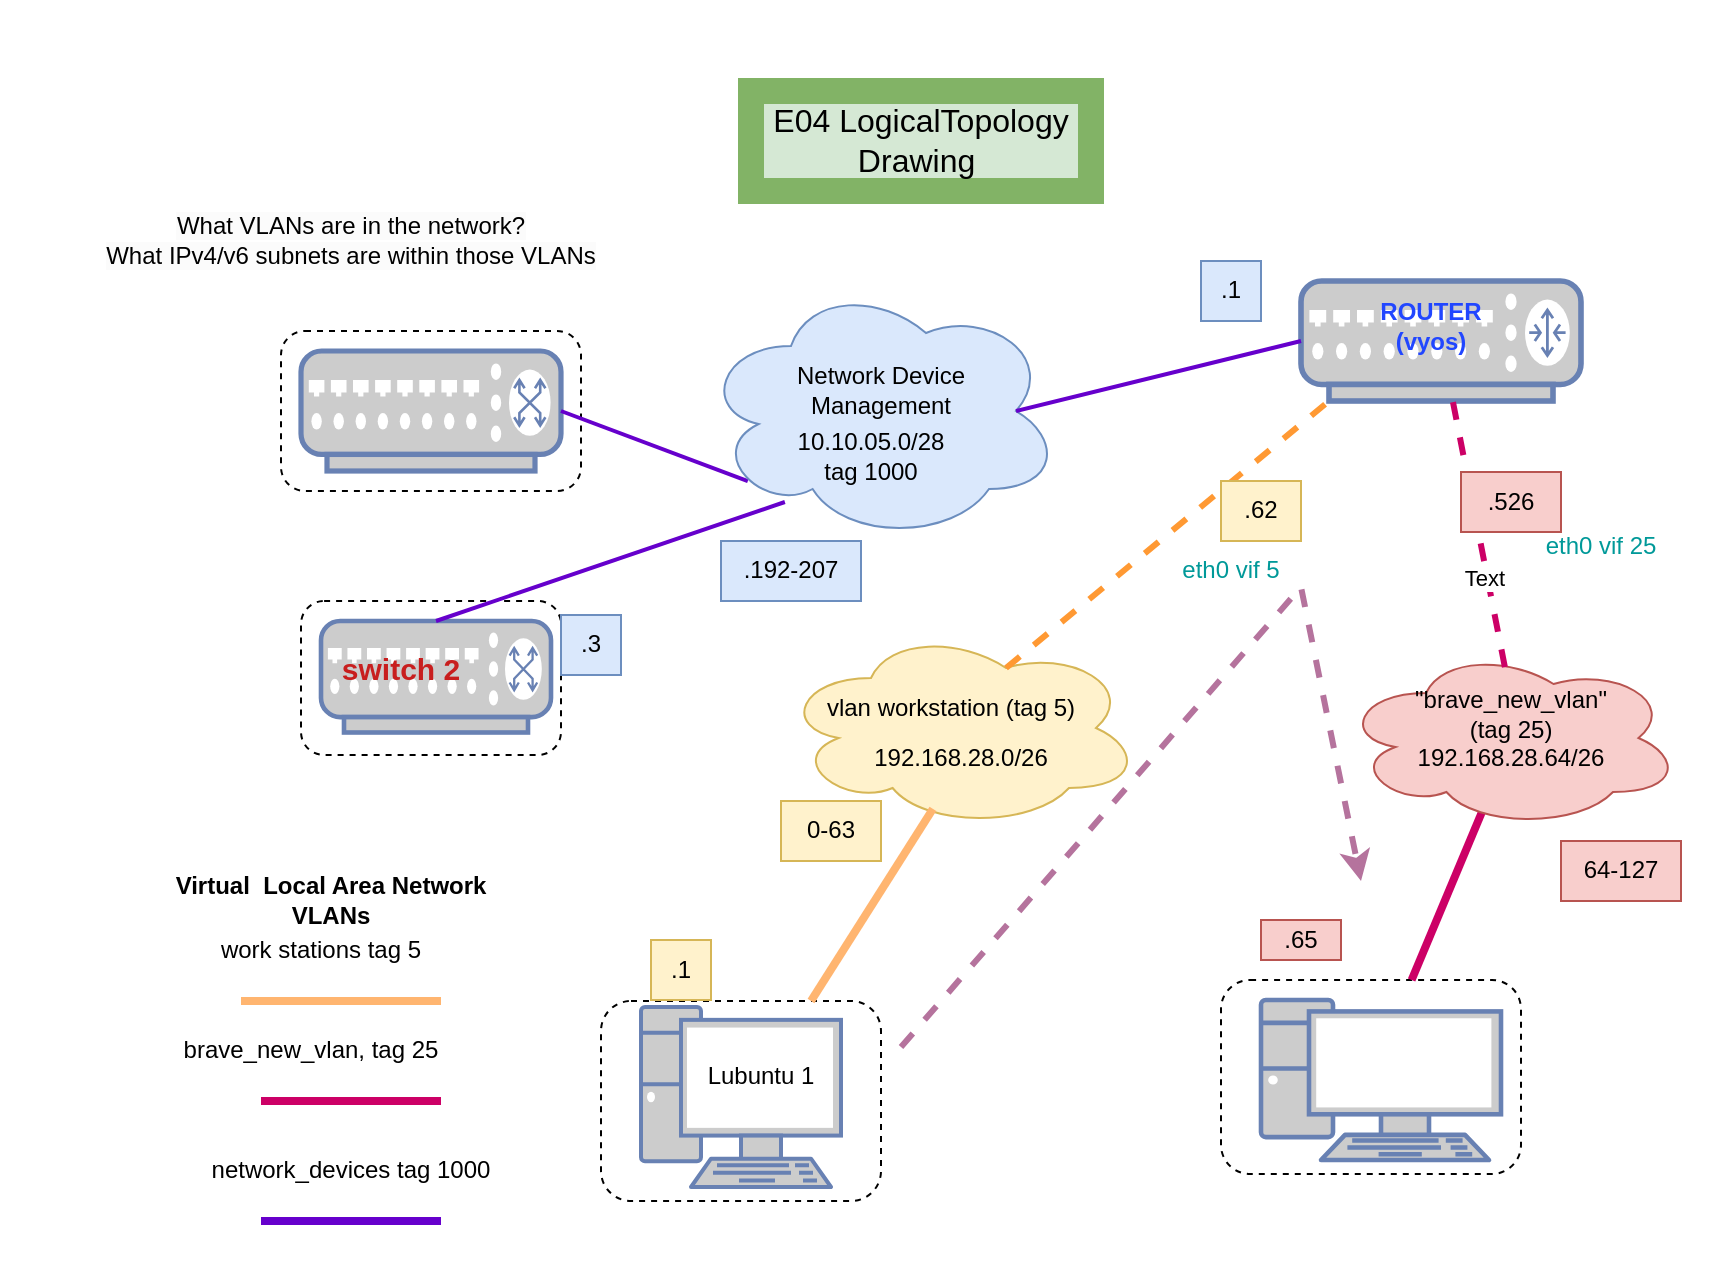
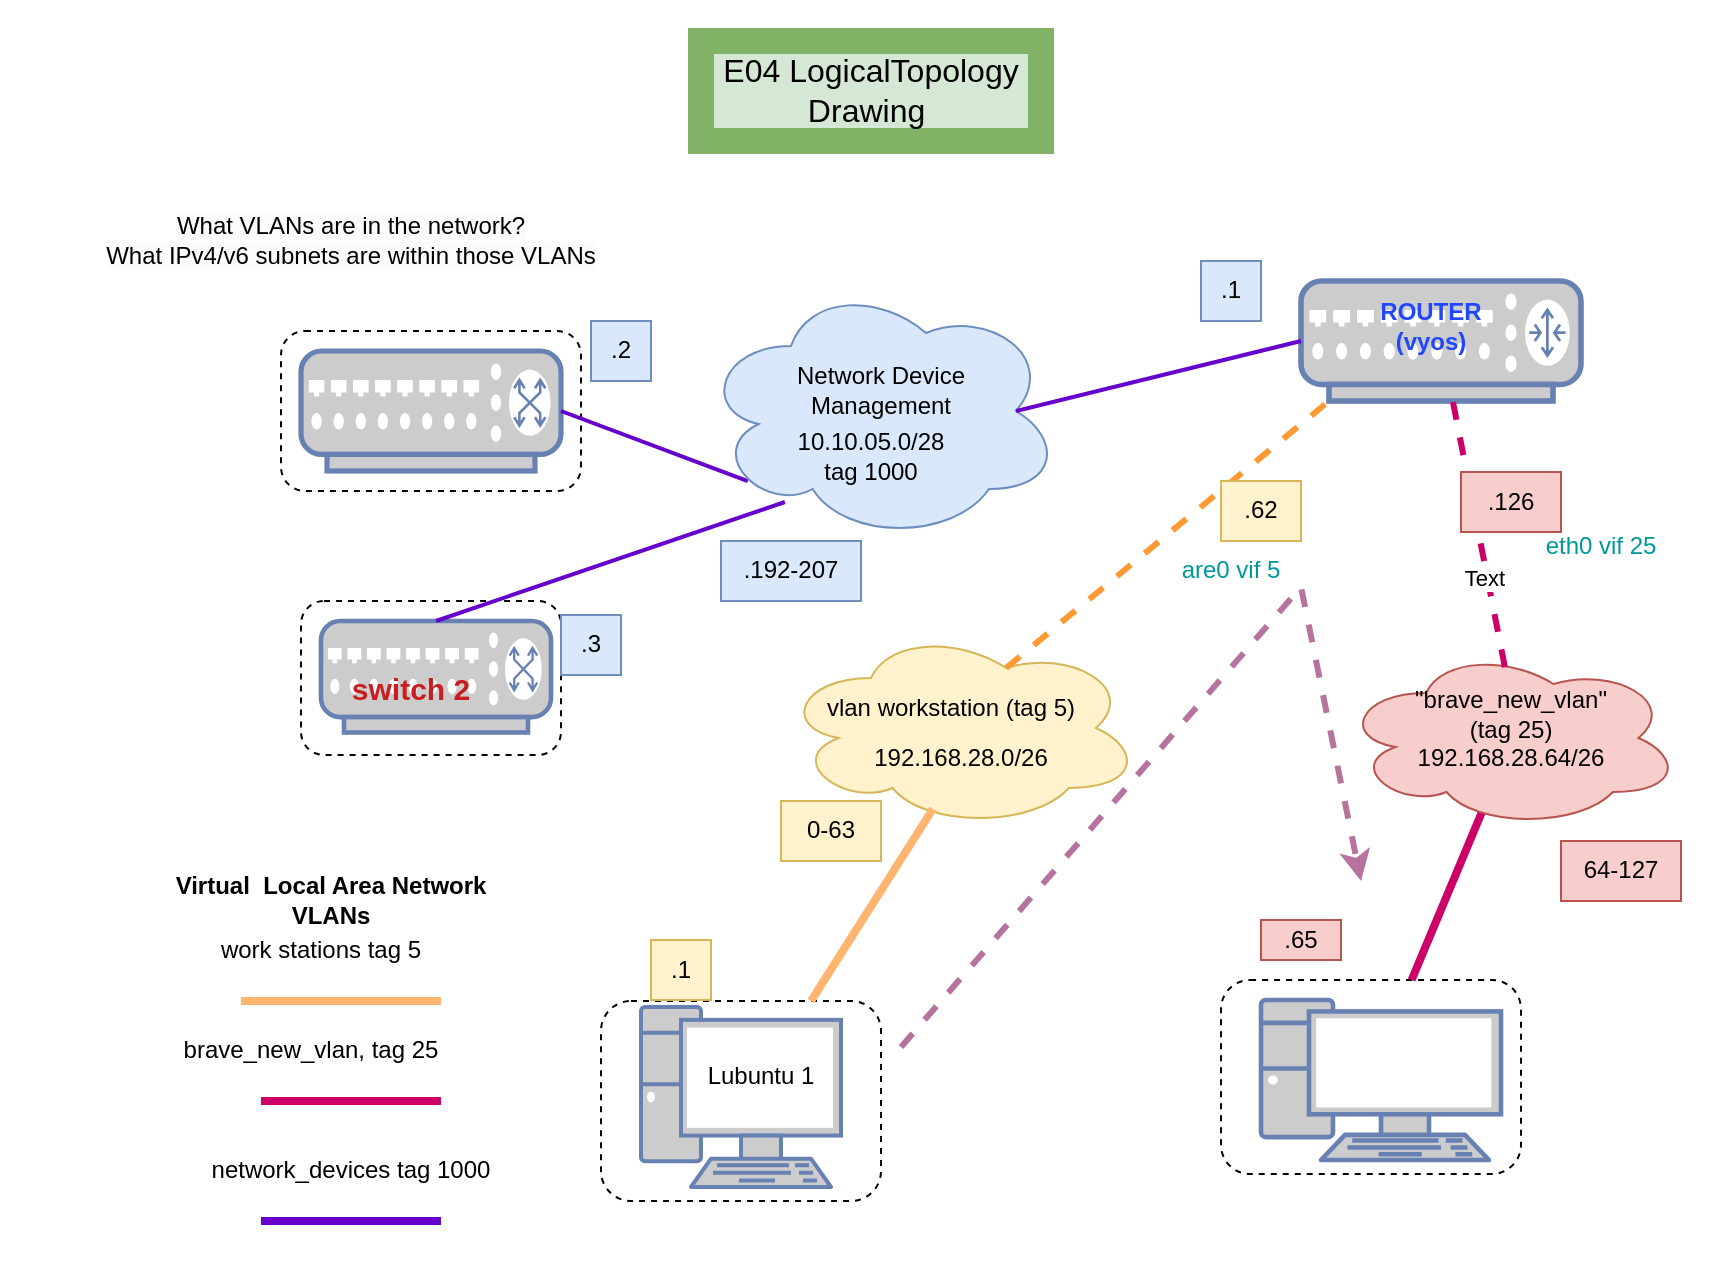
(921, 141) -> (871, 91)
none -> (621, 351)
(1512, 503) -> (1512, 503)
(1232, 571) -> (1232, 571)
(401, 668) -> (411, 688)
